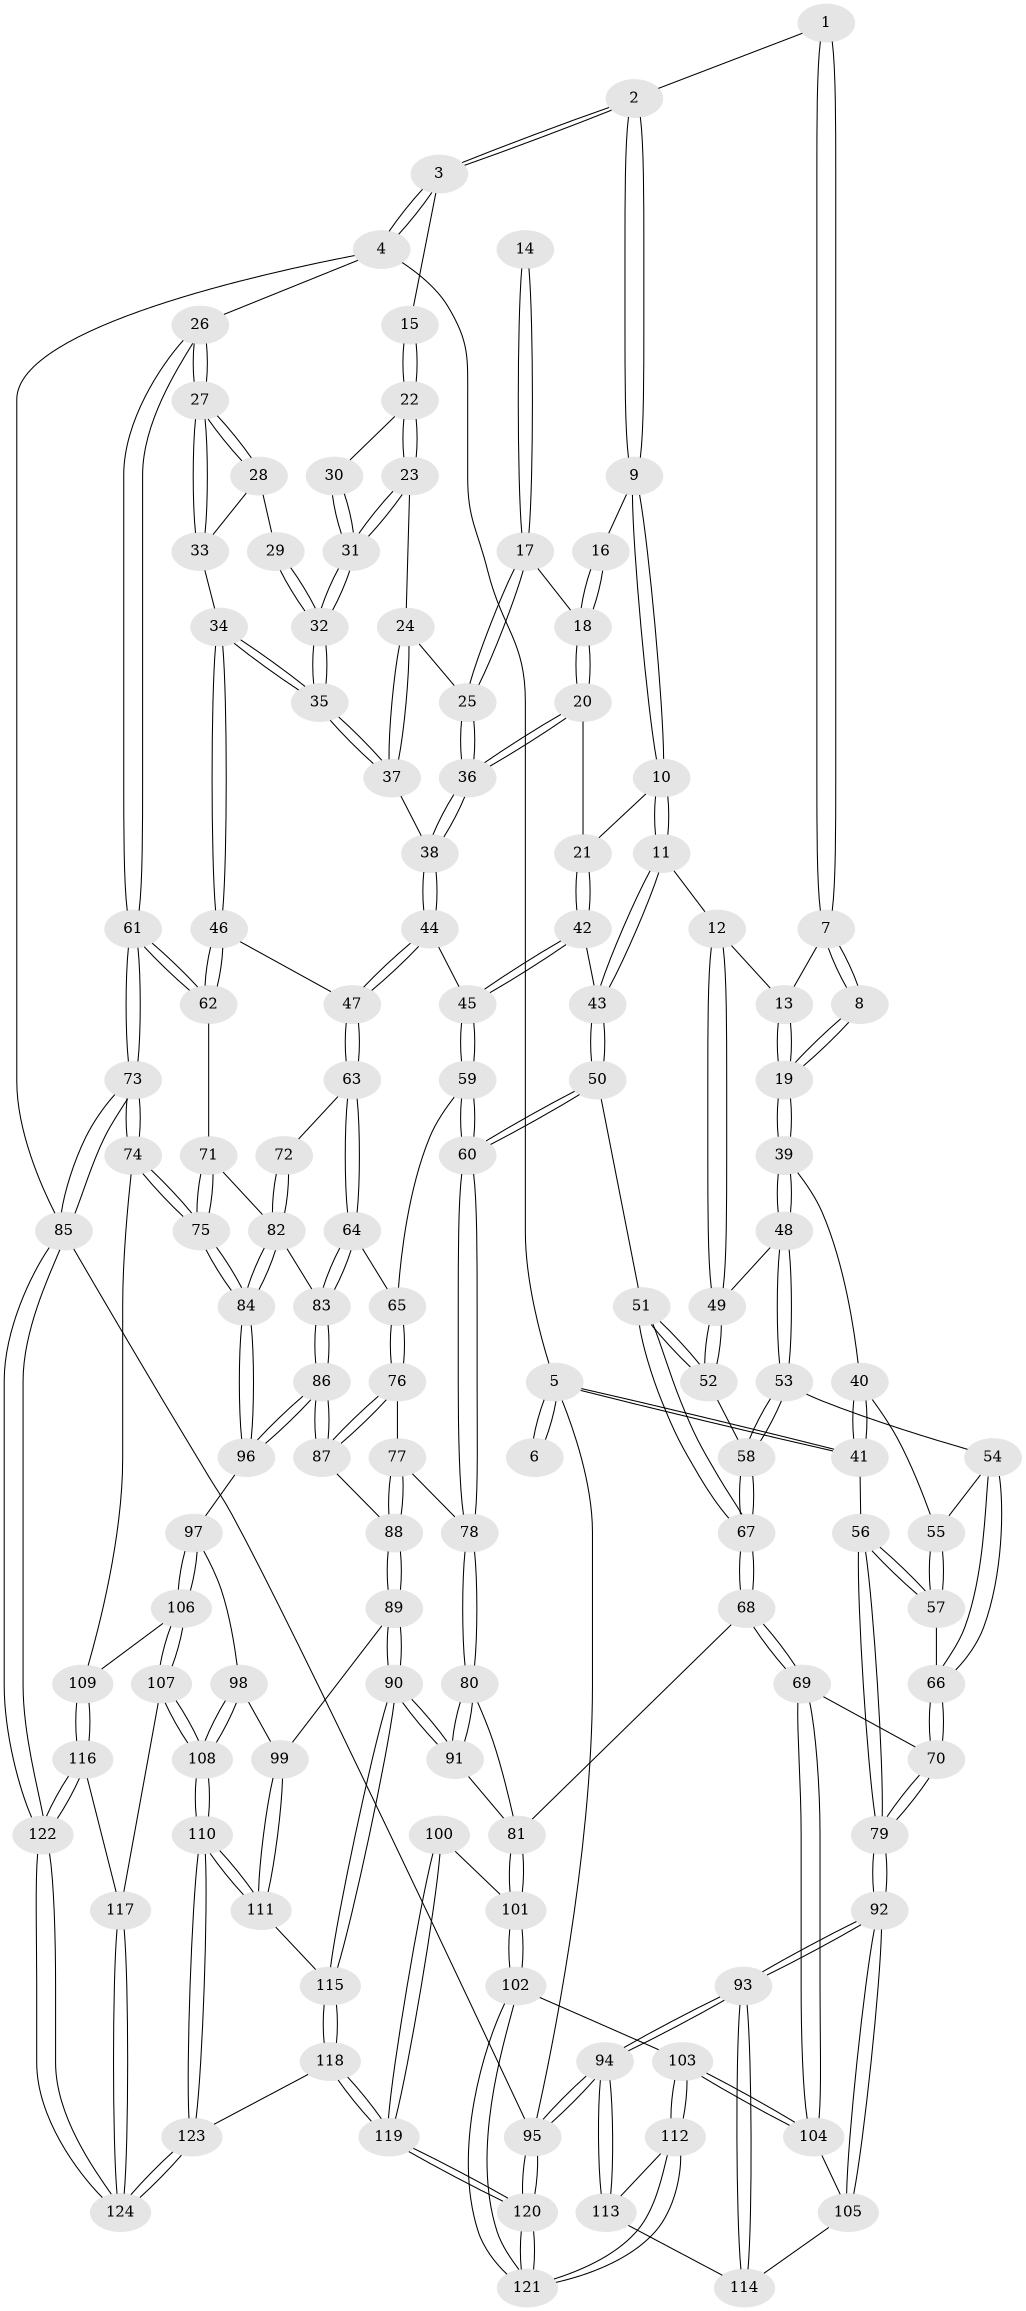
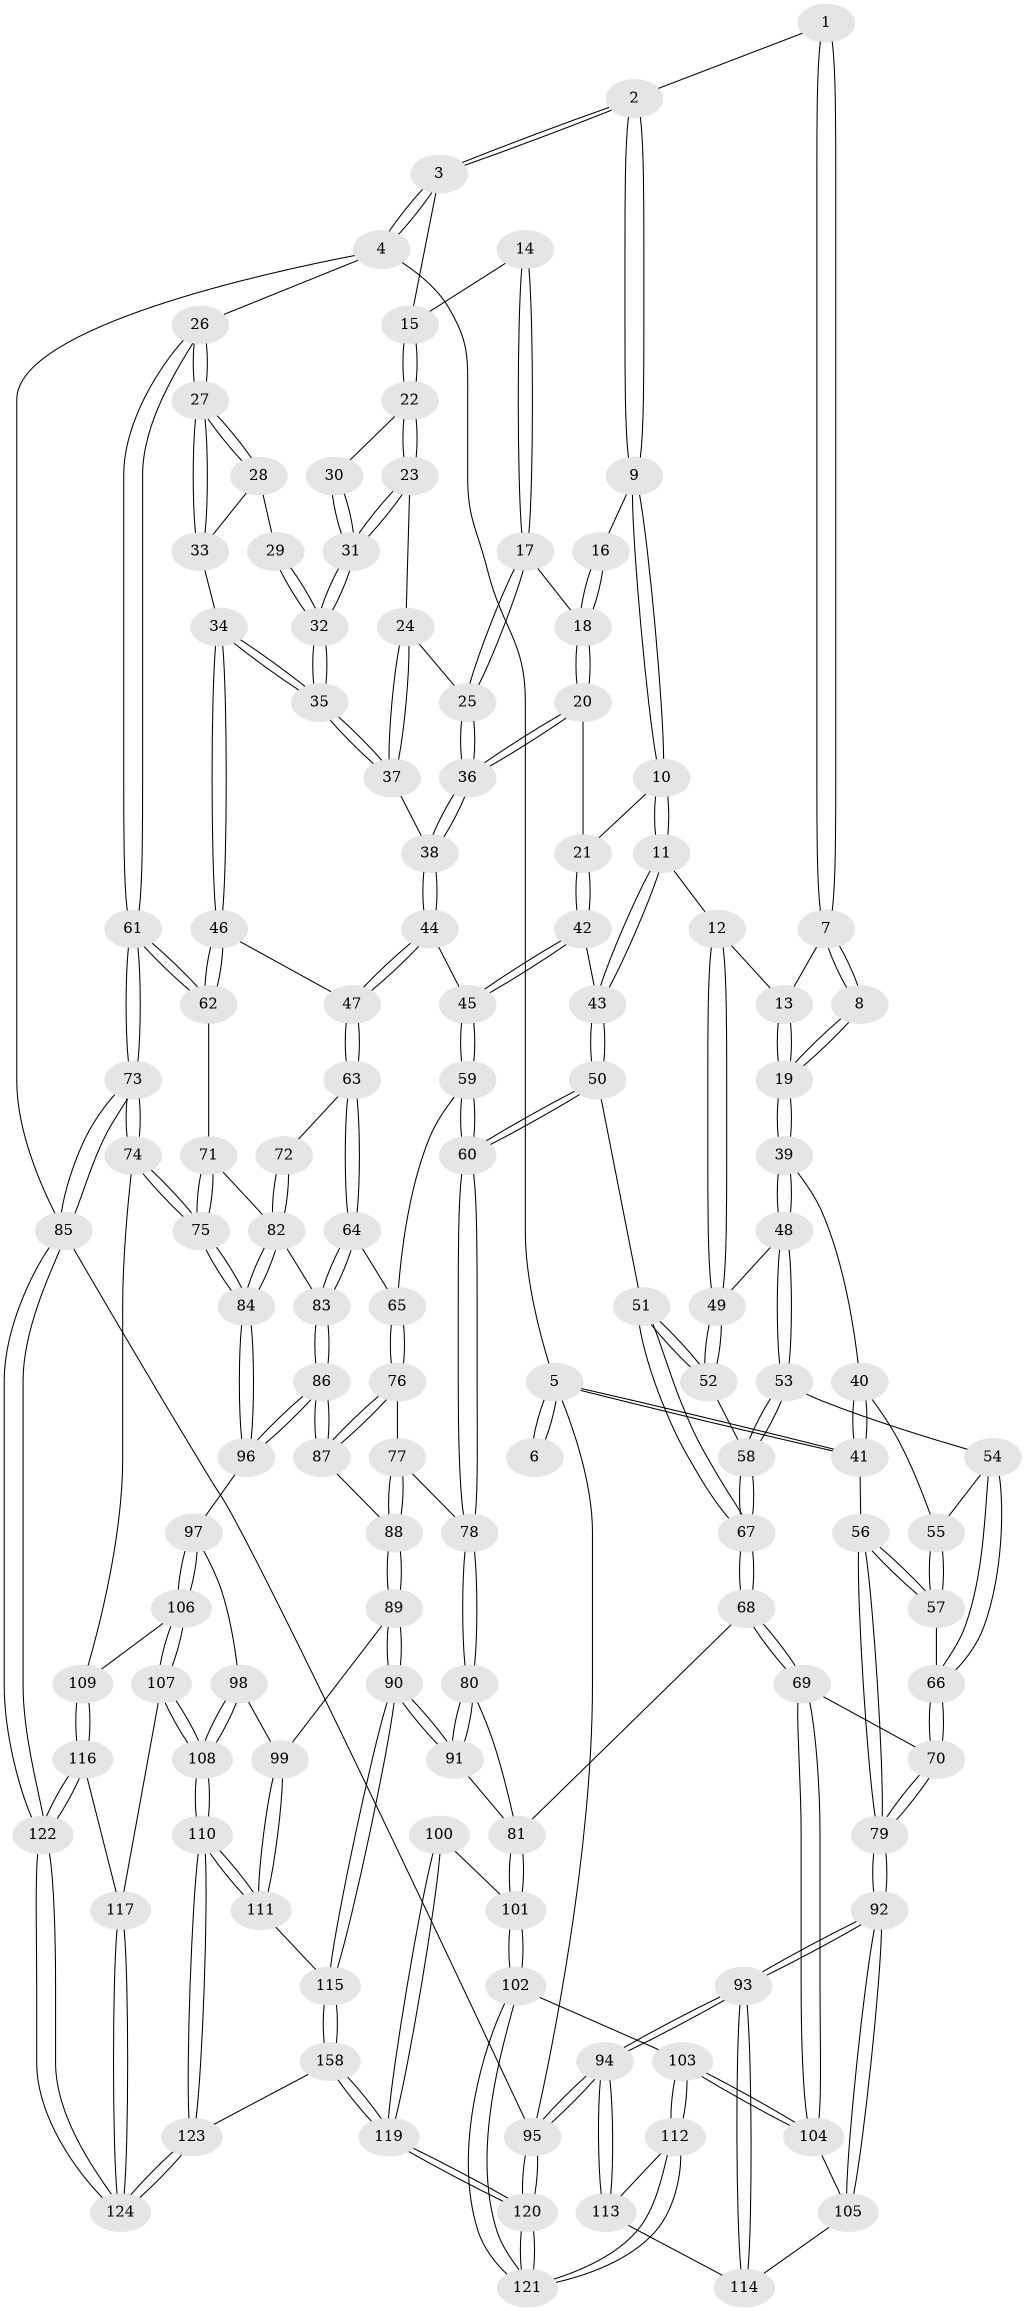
none -> (468, 287)
(330, 2062) -> (330, 2062)
